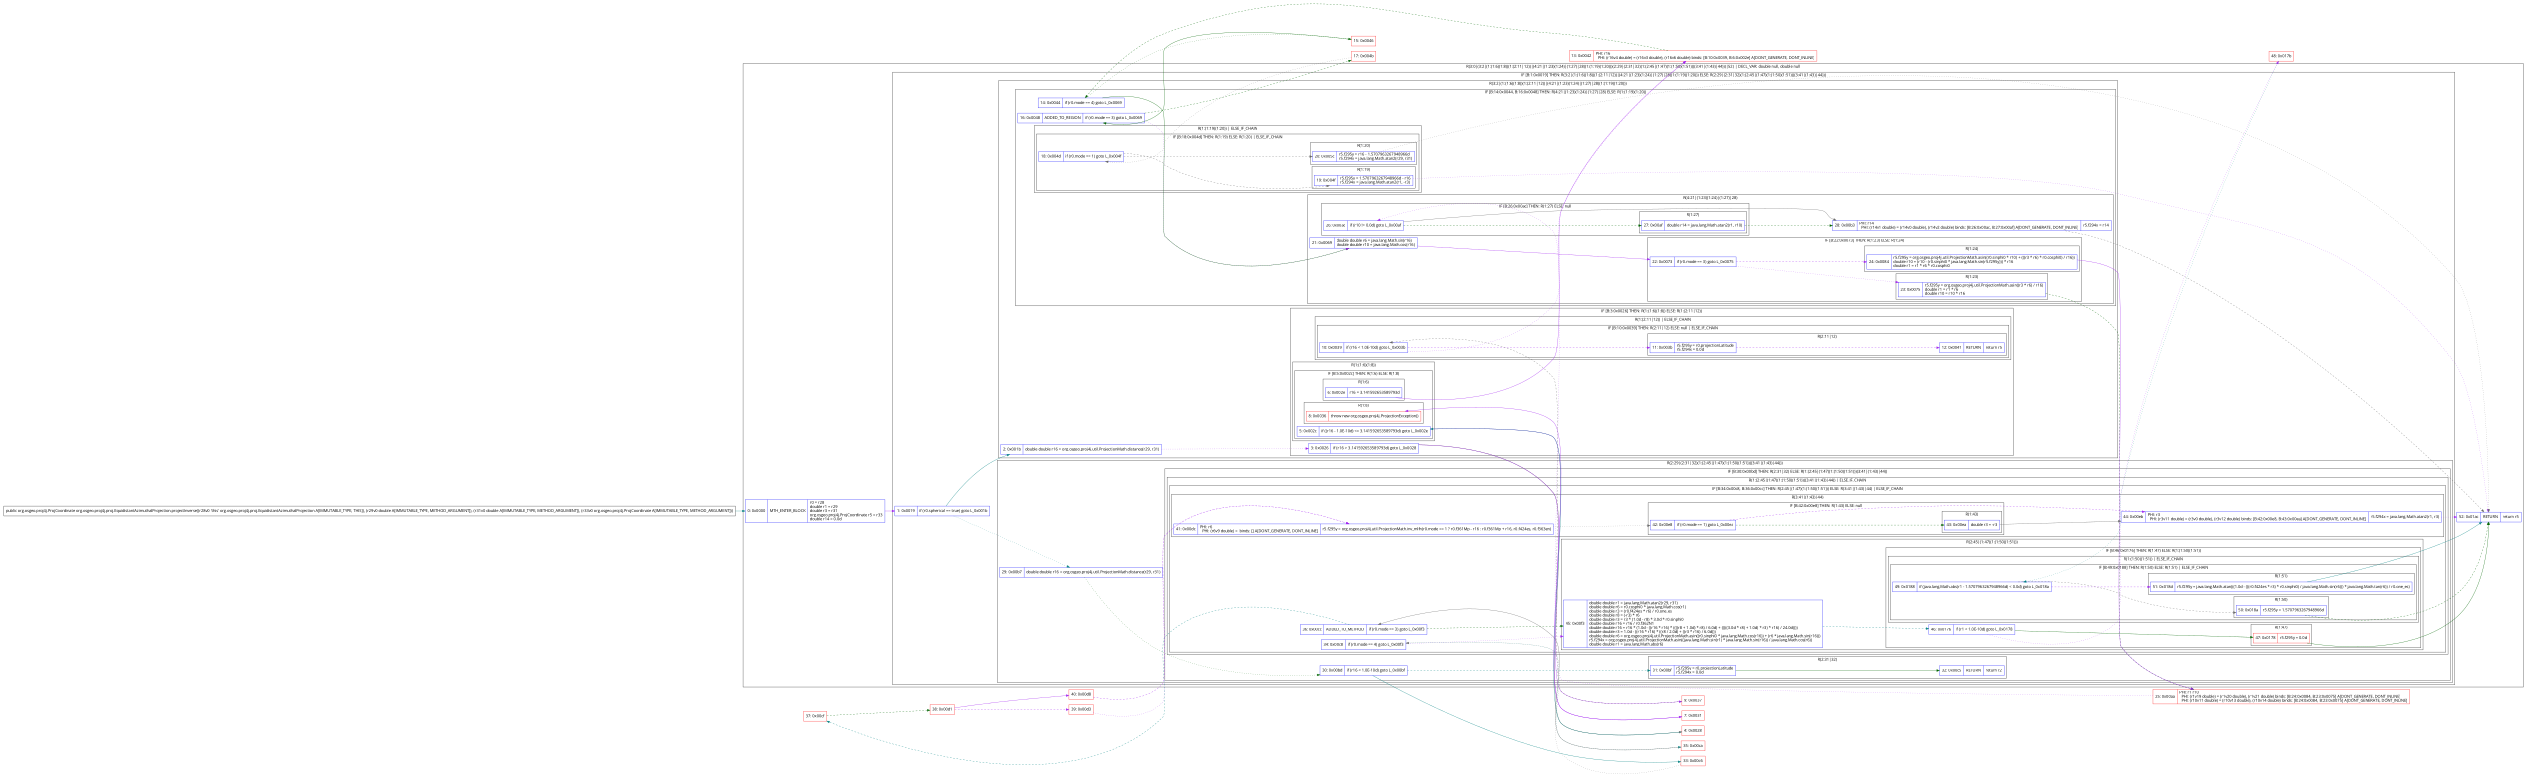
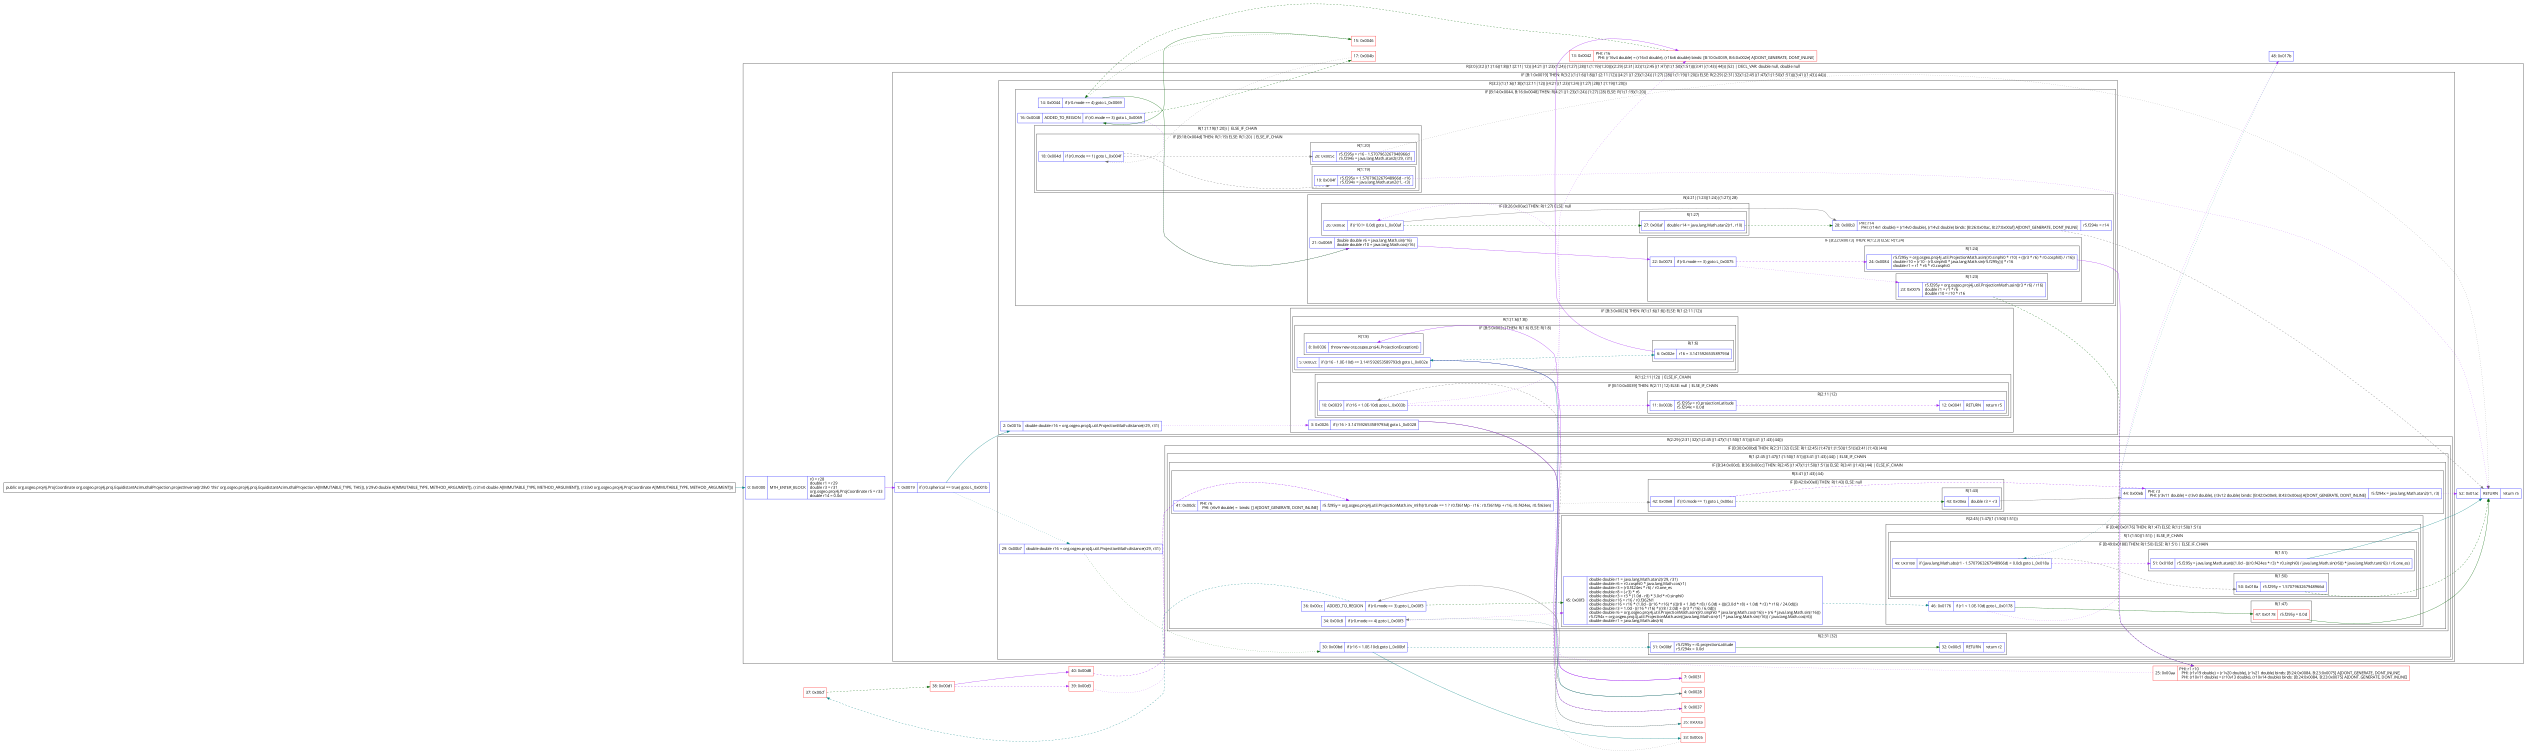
(2281, 56) -> (2281, 56)
none -> (1541, 358)
(1364, 416) -> (1364, 347)
(1345, 629) -> (1345, 606)
